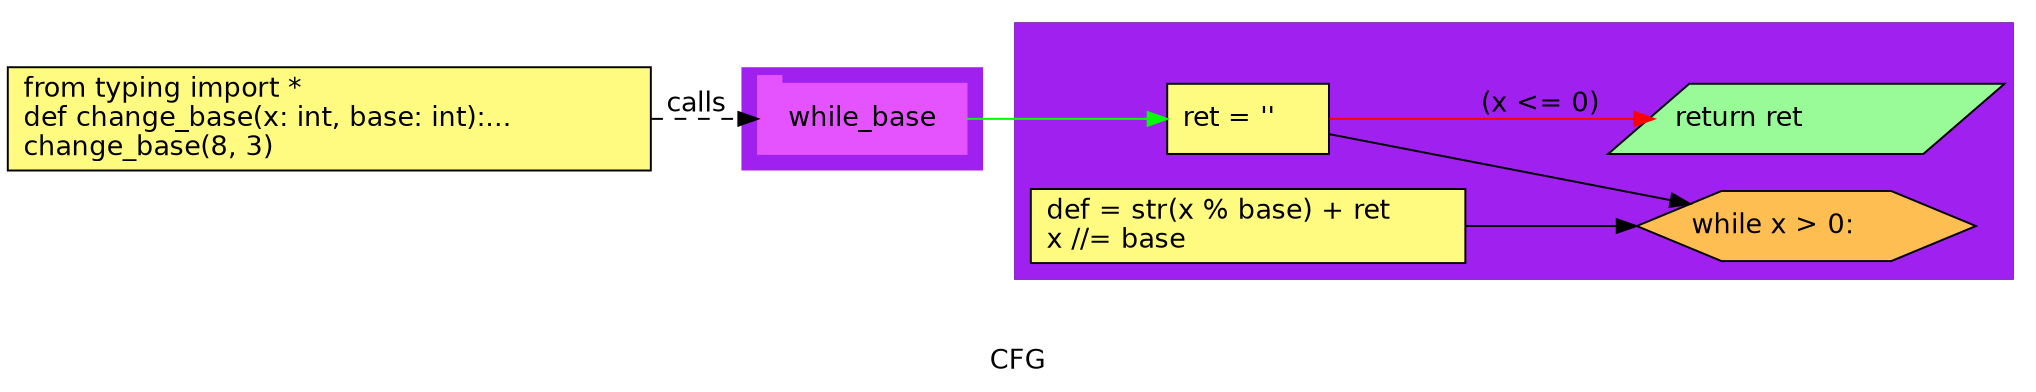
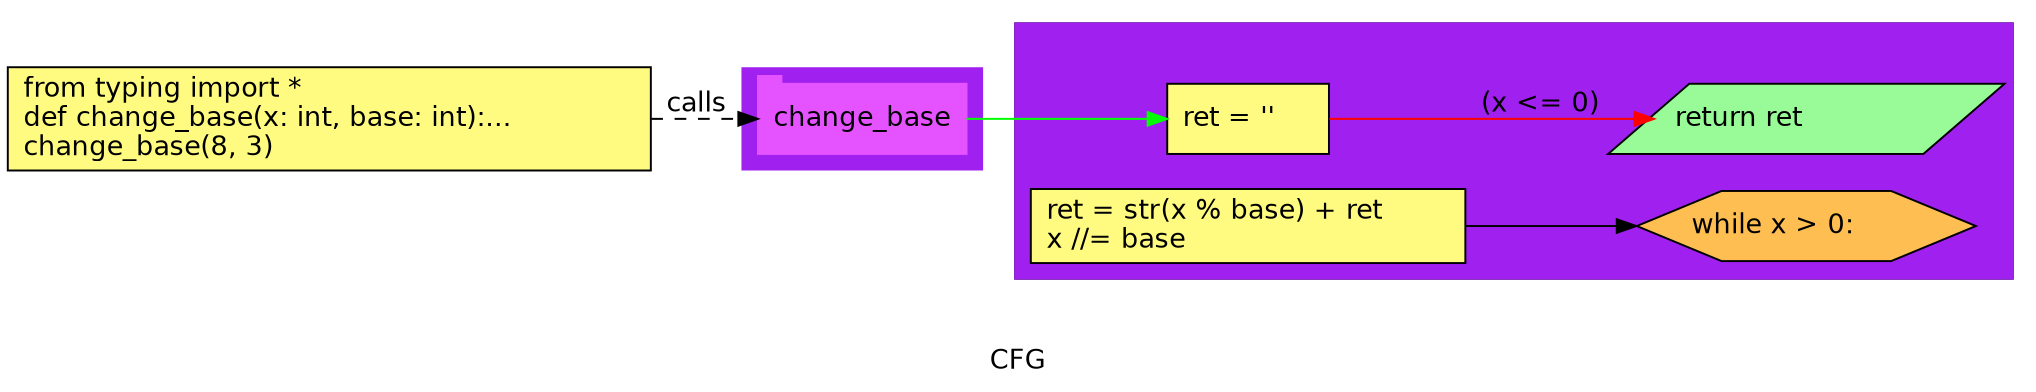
(862, 119) -> (862, 119)
(1500, 167) -> none
(1248, 226) -> (1248, 226)
